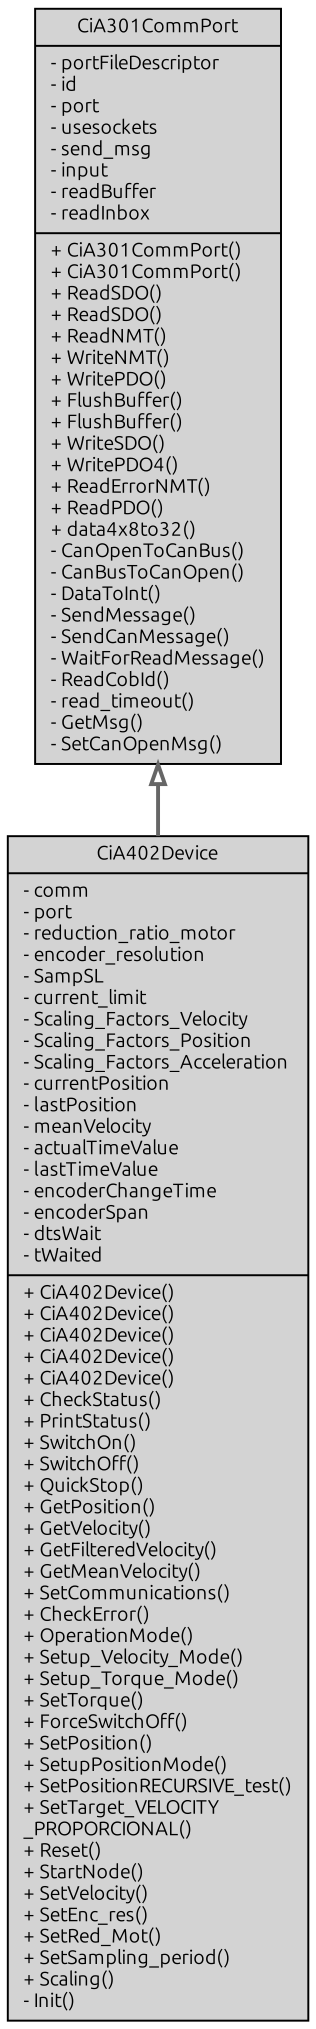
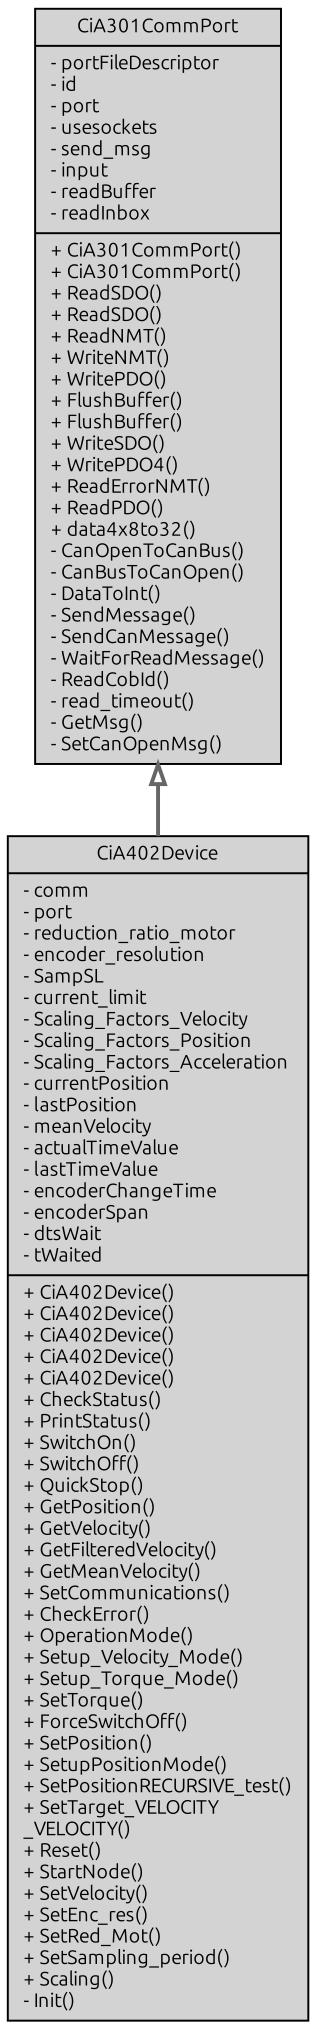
(108, 1829) -> (77, 1829)
